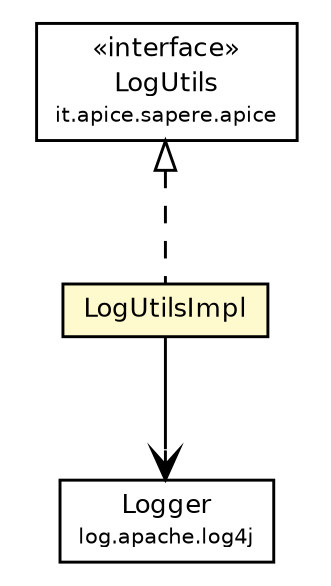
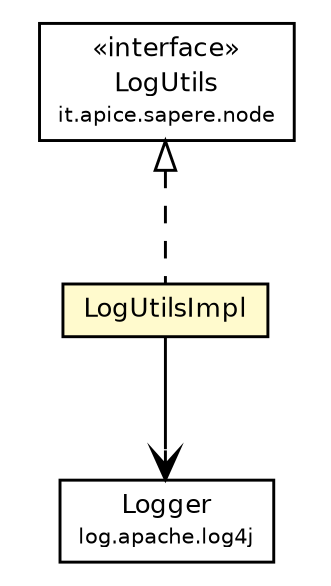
(167, 116) -> (167, 116)
